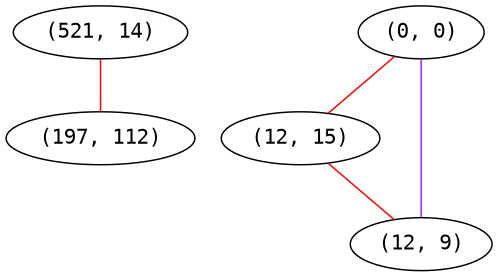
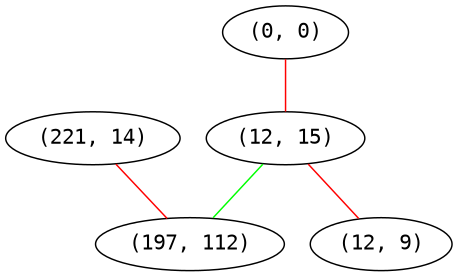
(101, 32) -> (93, 138)
(421, 138) -> none
none -> (238, 191)
